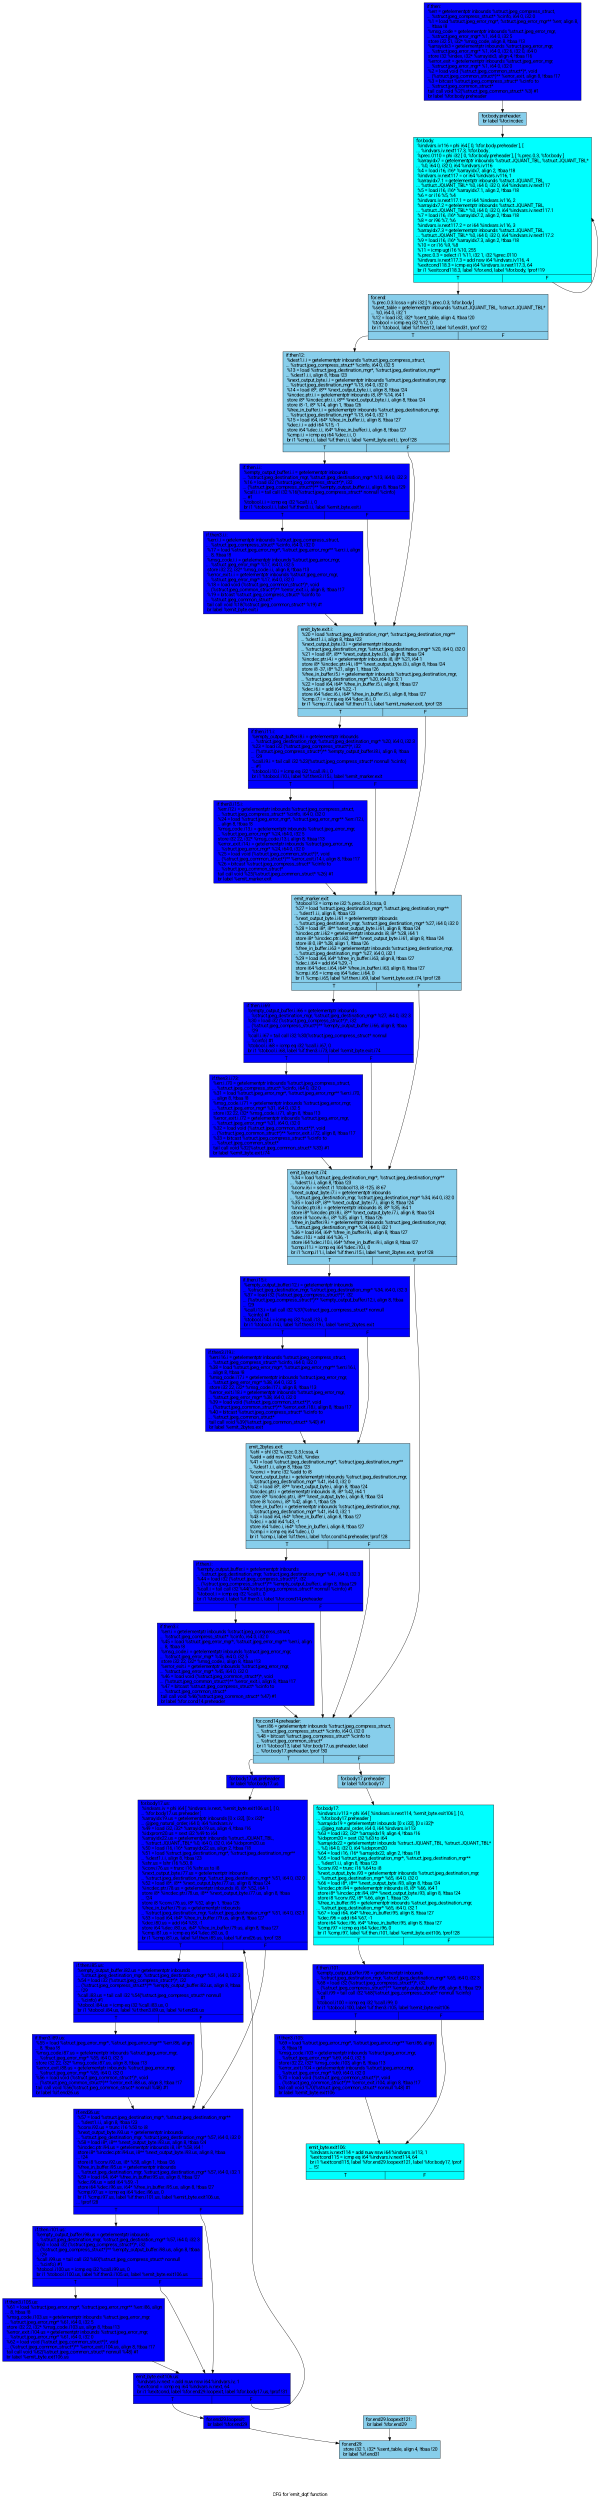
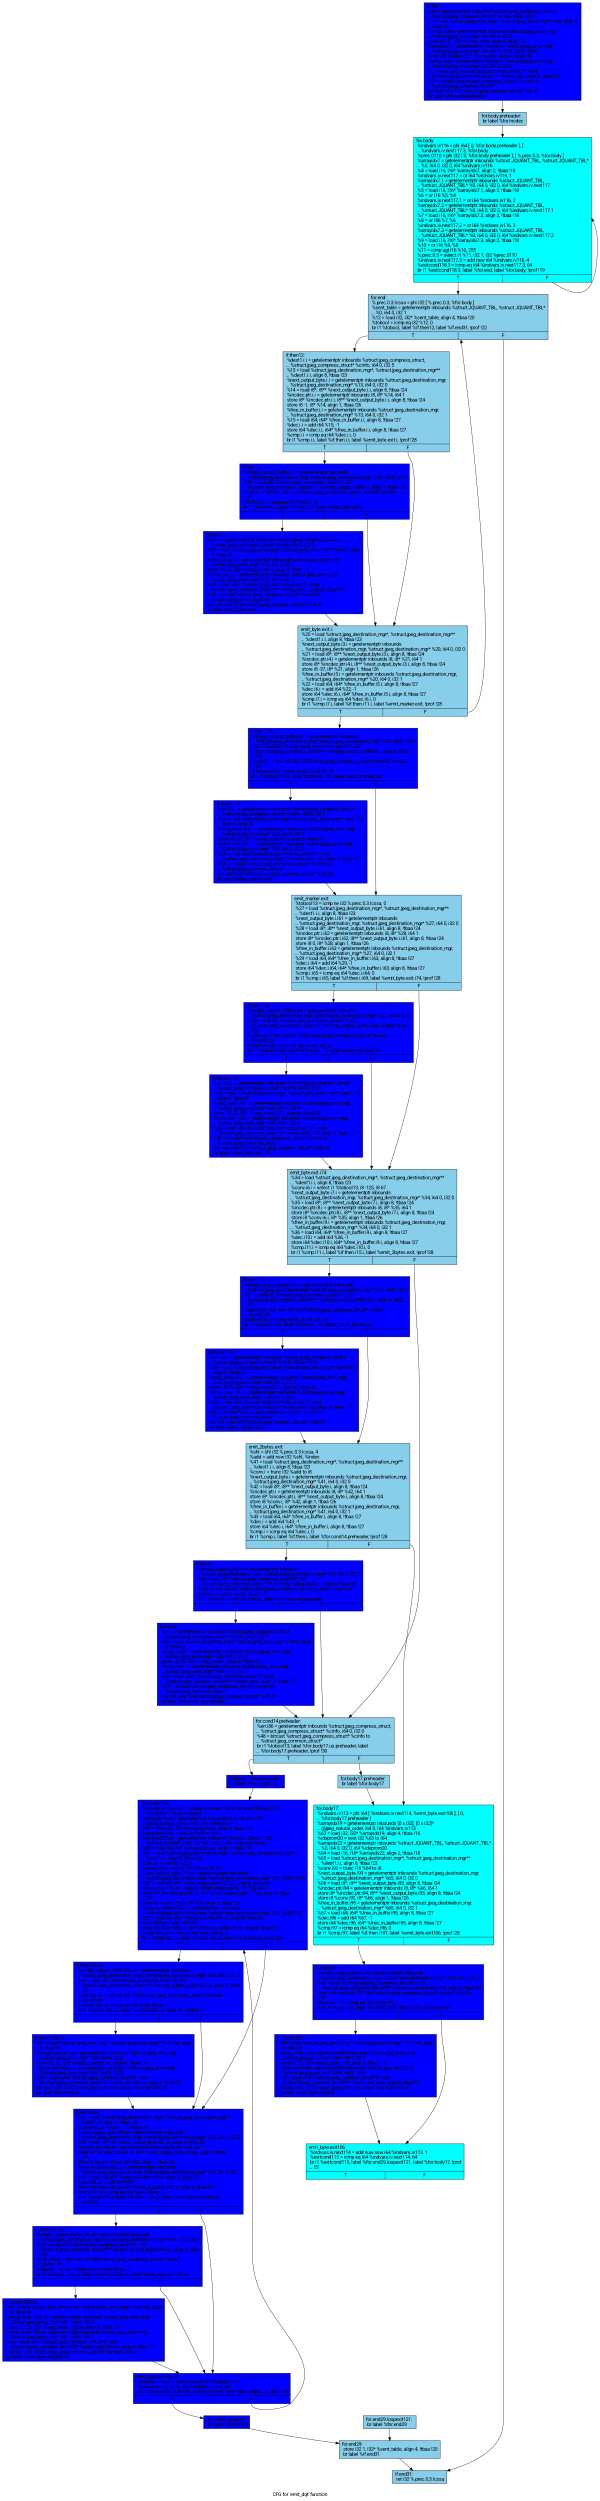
(417, 805) -> (480, 529)
(361, 1633) -> (404, 1672)
none -> (420, 2477)
